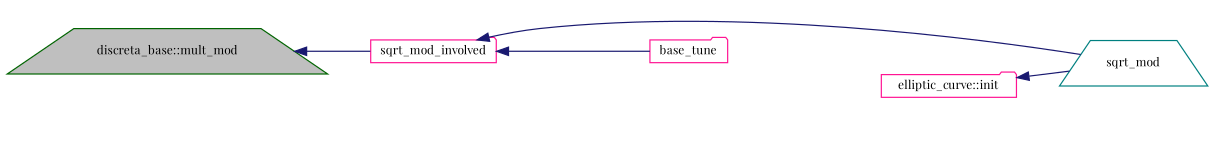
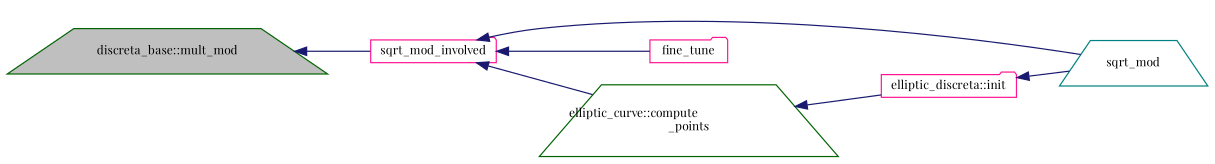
(689, 51) -> (689, 51)
(949, 86) -> (949, 86)
none -> (689, 121)
